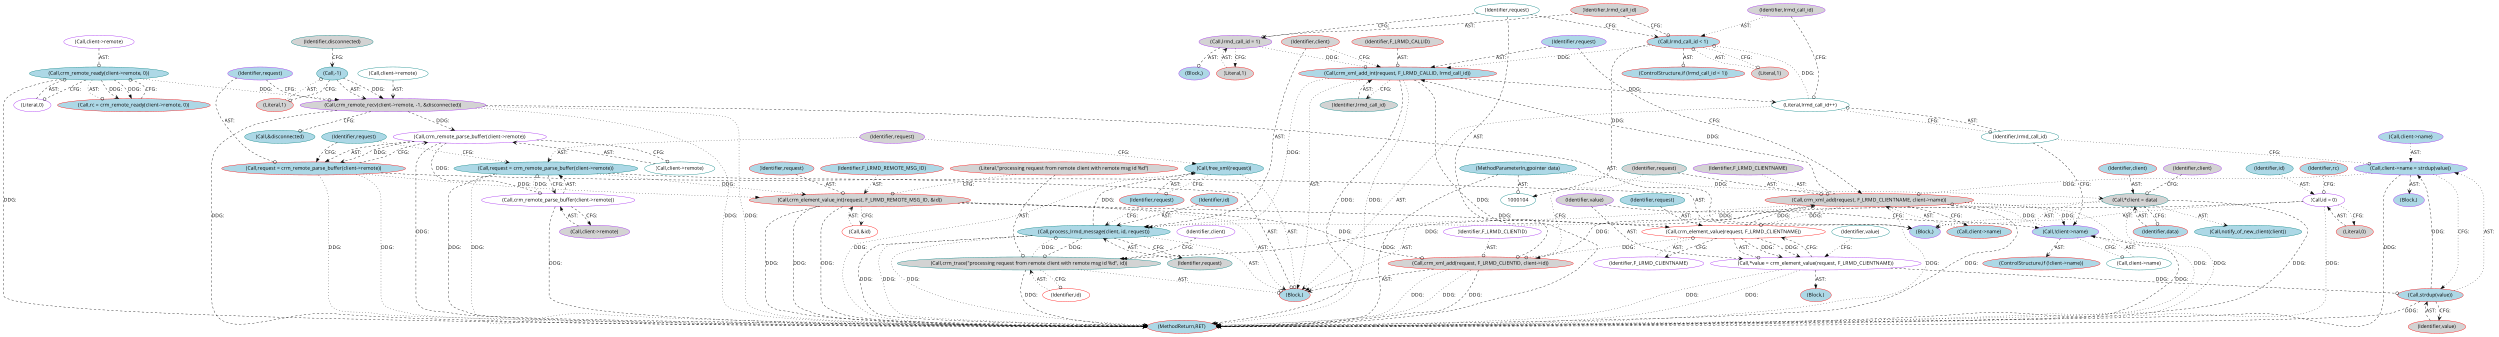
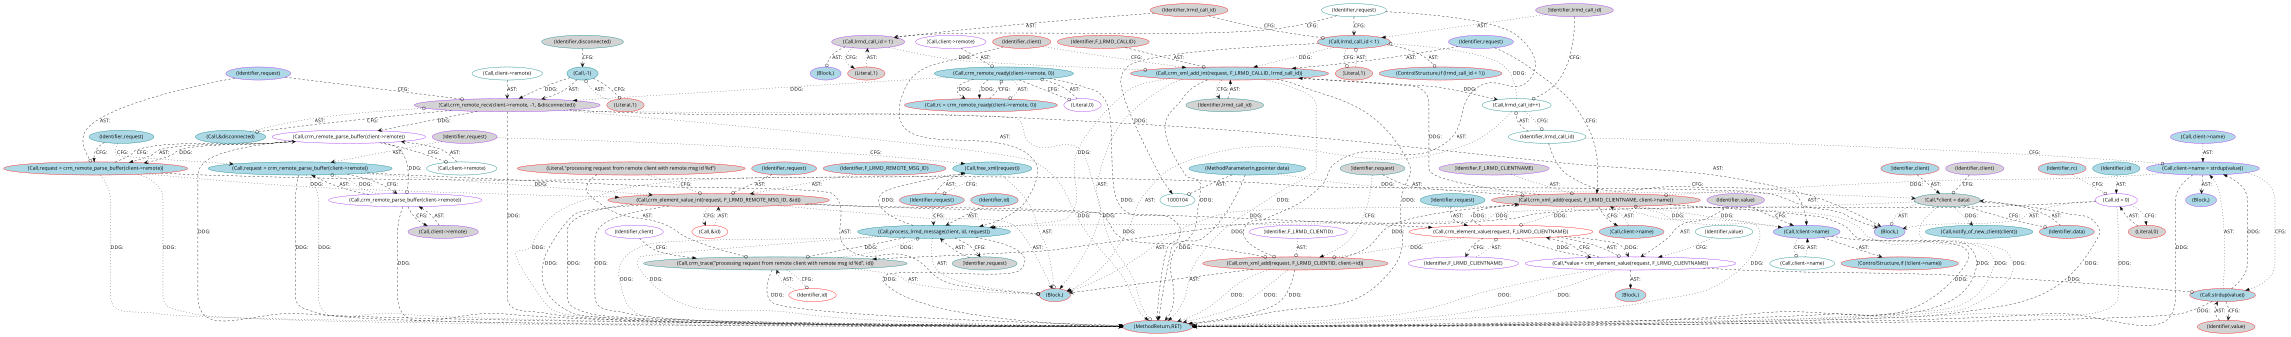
(1810, 105) -> (1517, 105)
none -> (336, 116)
(2204, 216) -> (1972, 216)
